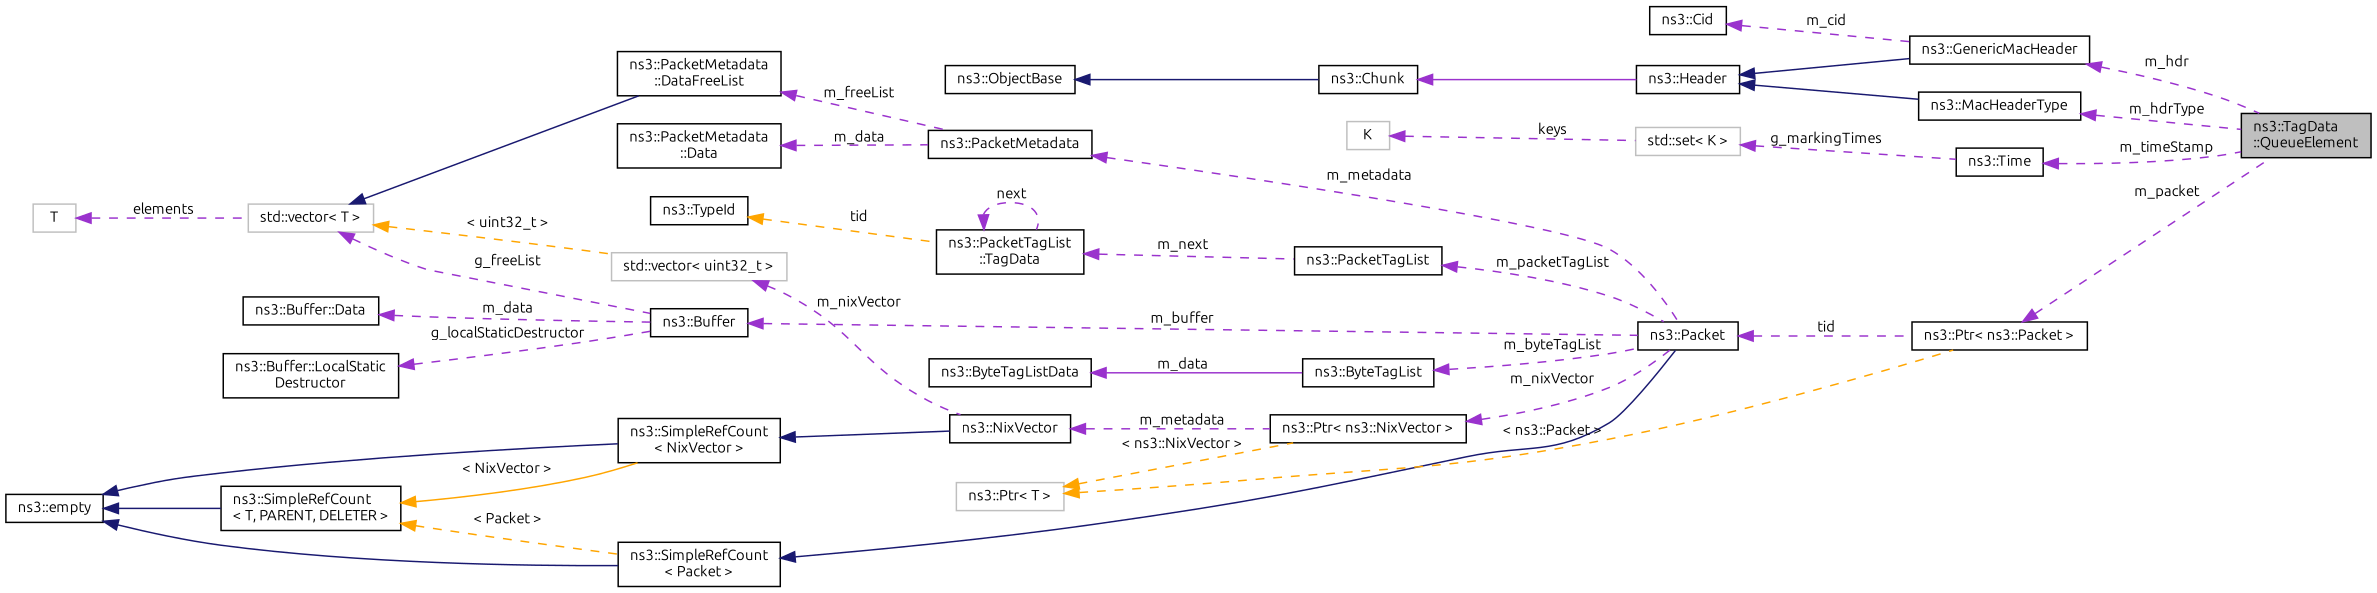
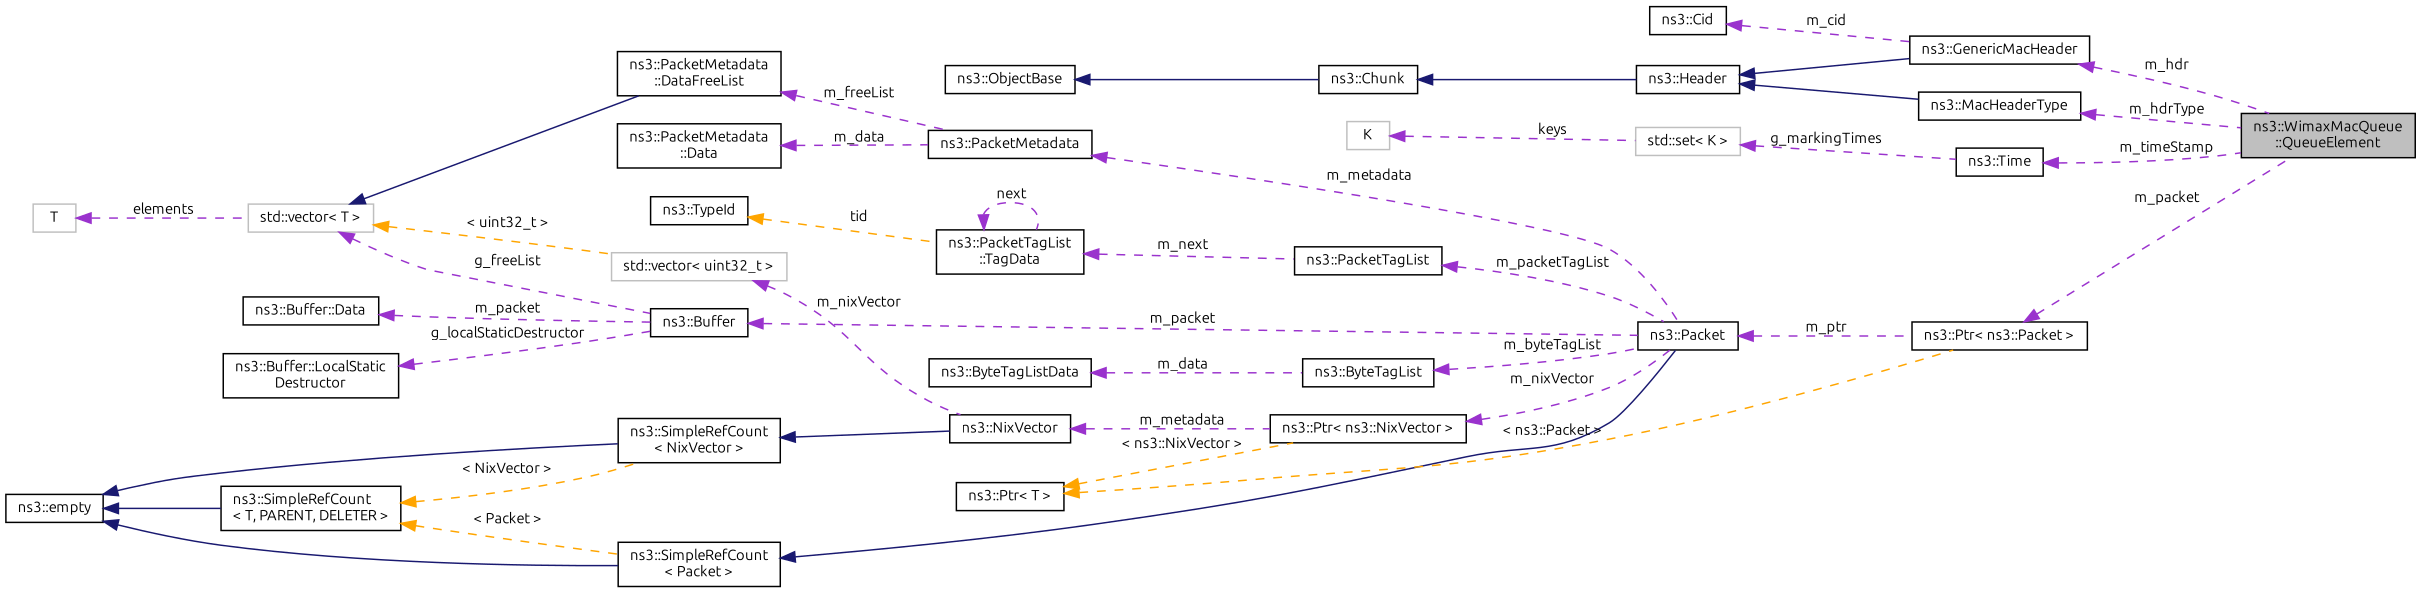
(1535, 80) -> (1535, 80)
(2306, 136) -> (2328, 136)
(506, 309) -> (506, 309)
(1181, 319) -> (1181, 319)
(1825, 328) -> (1825, 328)
(1204, 373) -> (1204, 373)
(528, 488) -> (528, 488)
(1010, 497) -> (1010, 497)
